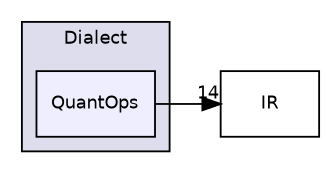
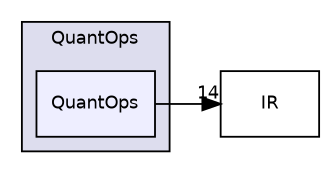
(96, 39) -> (96, 39)
